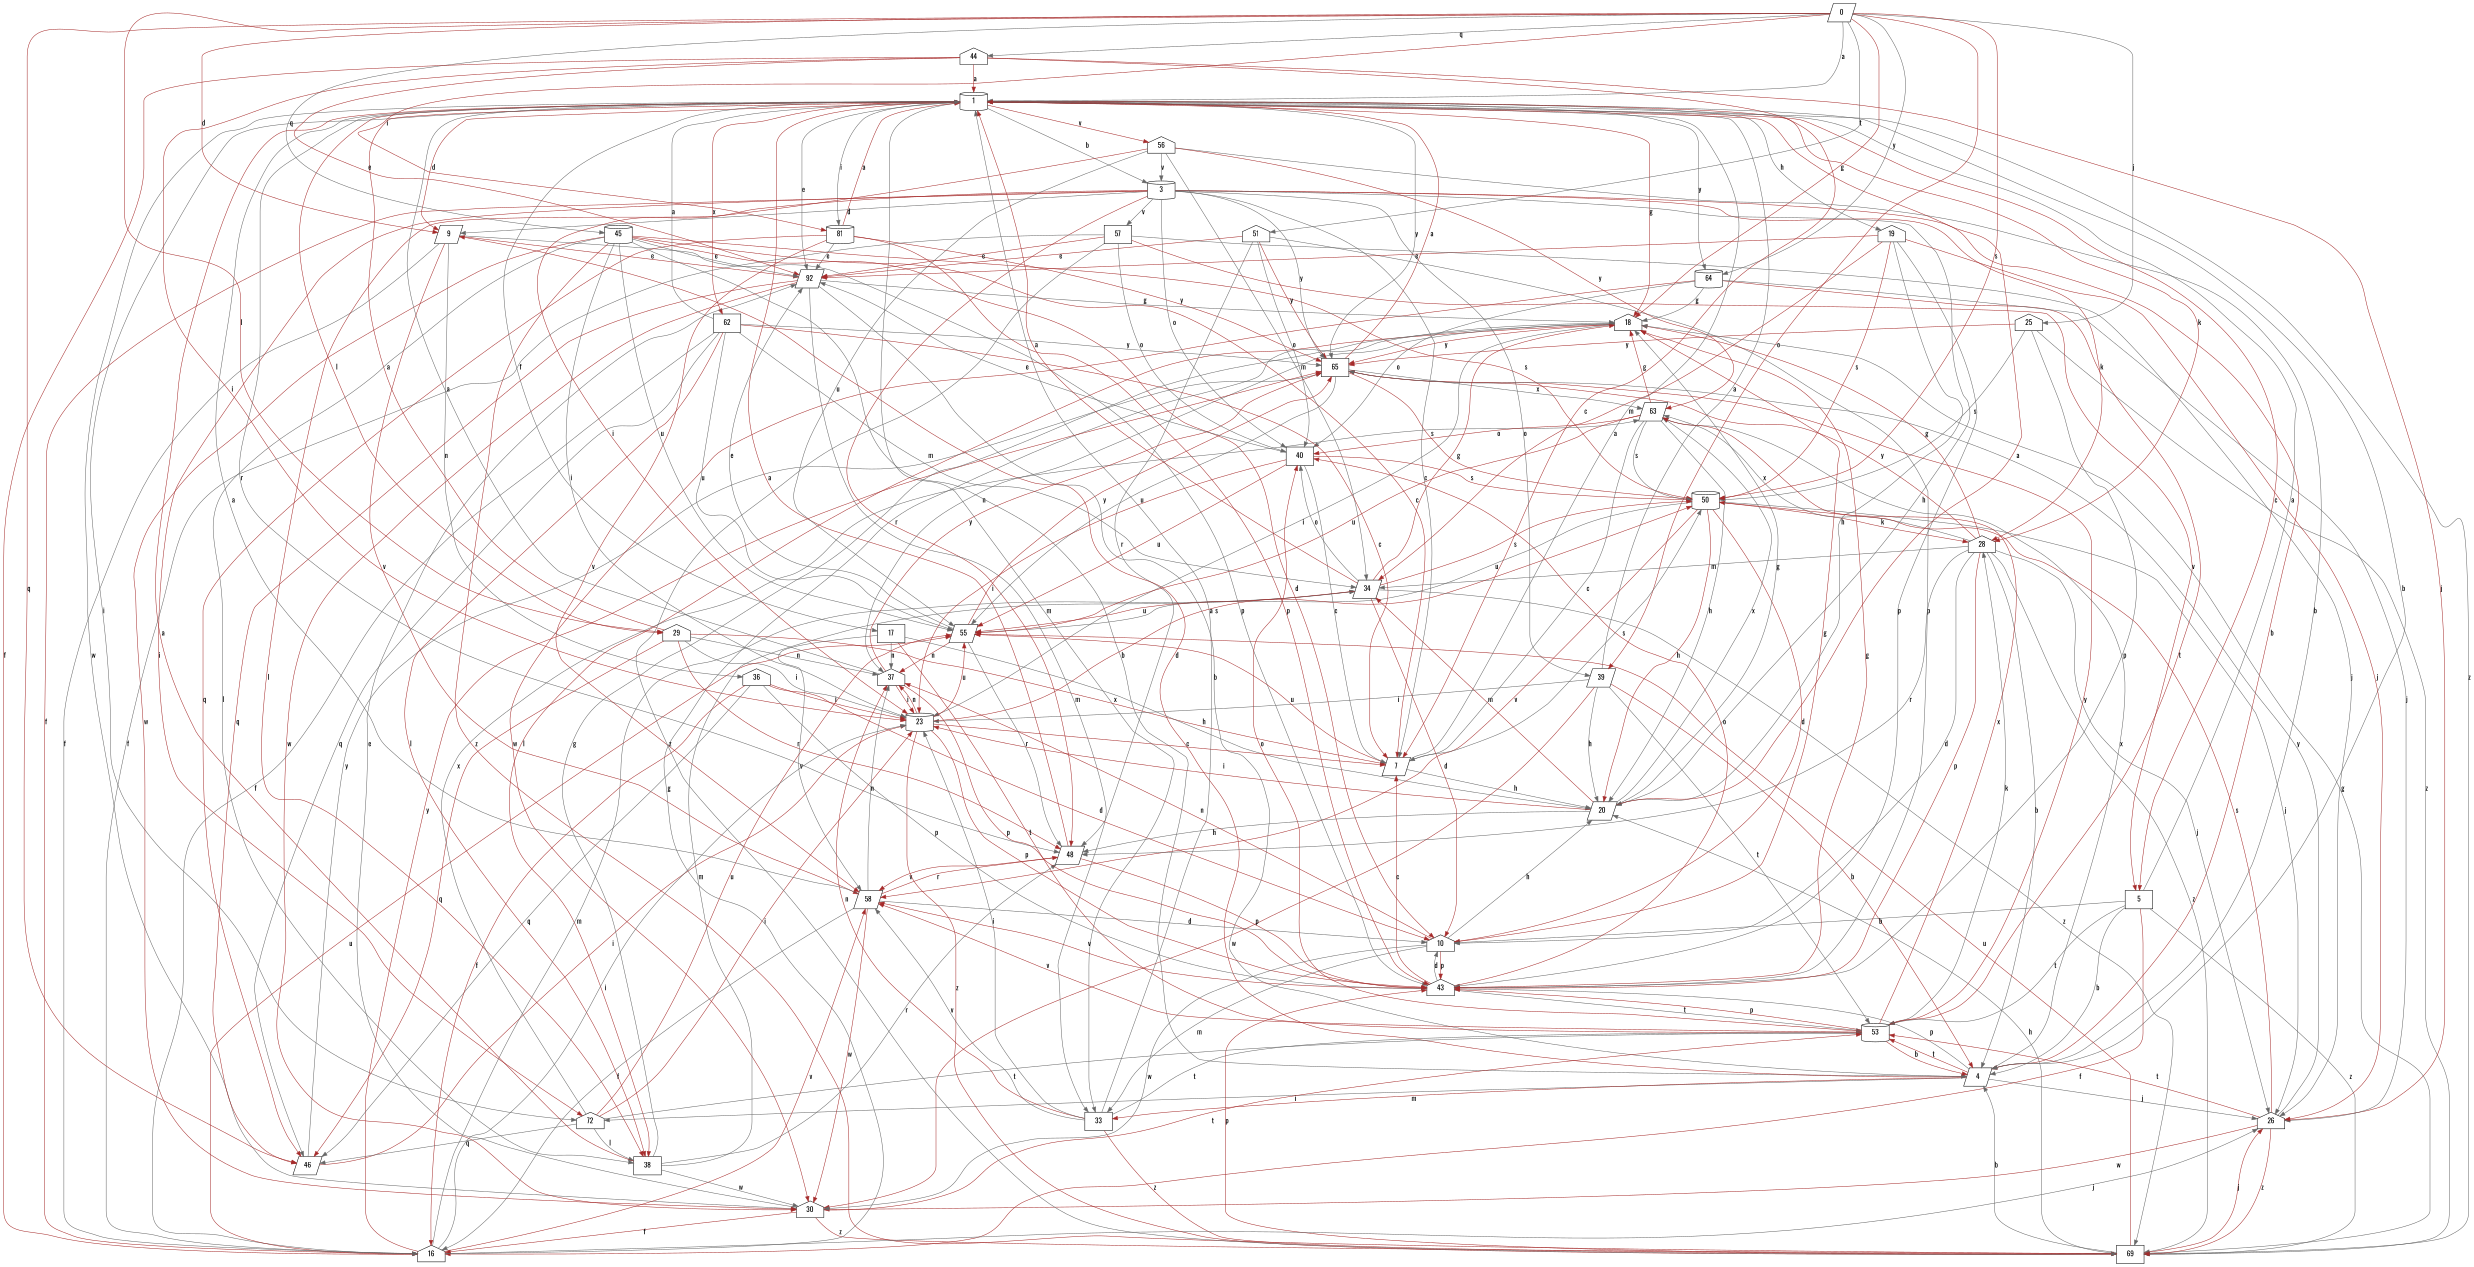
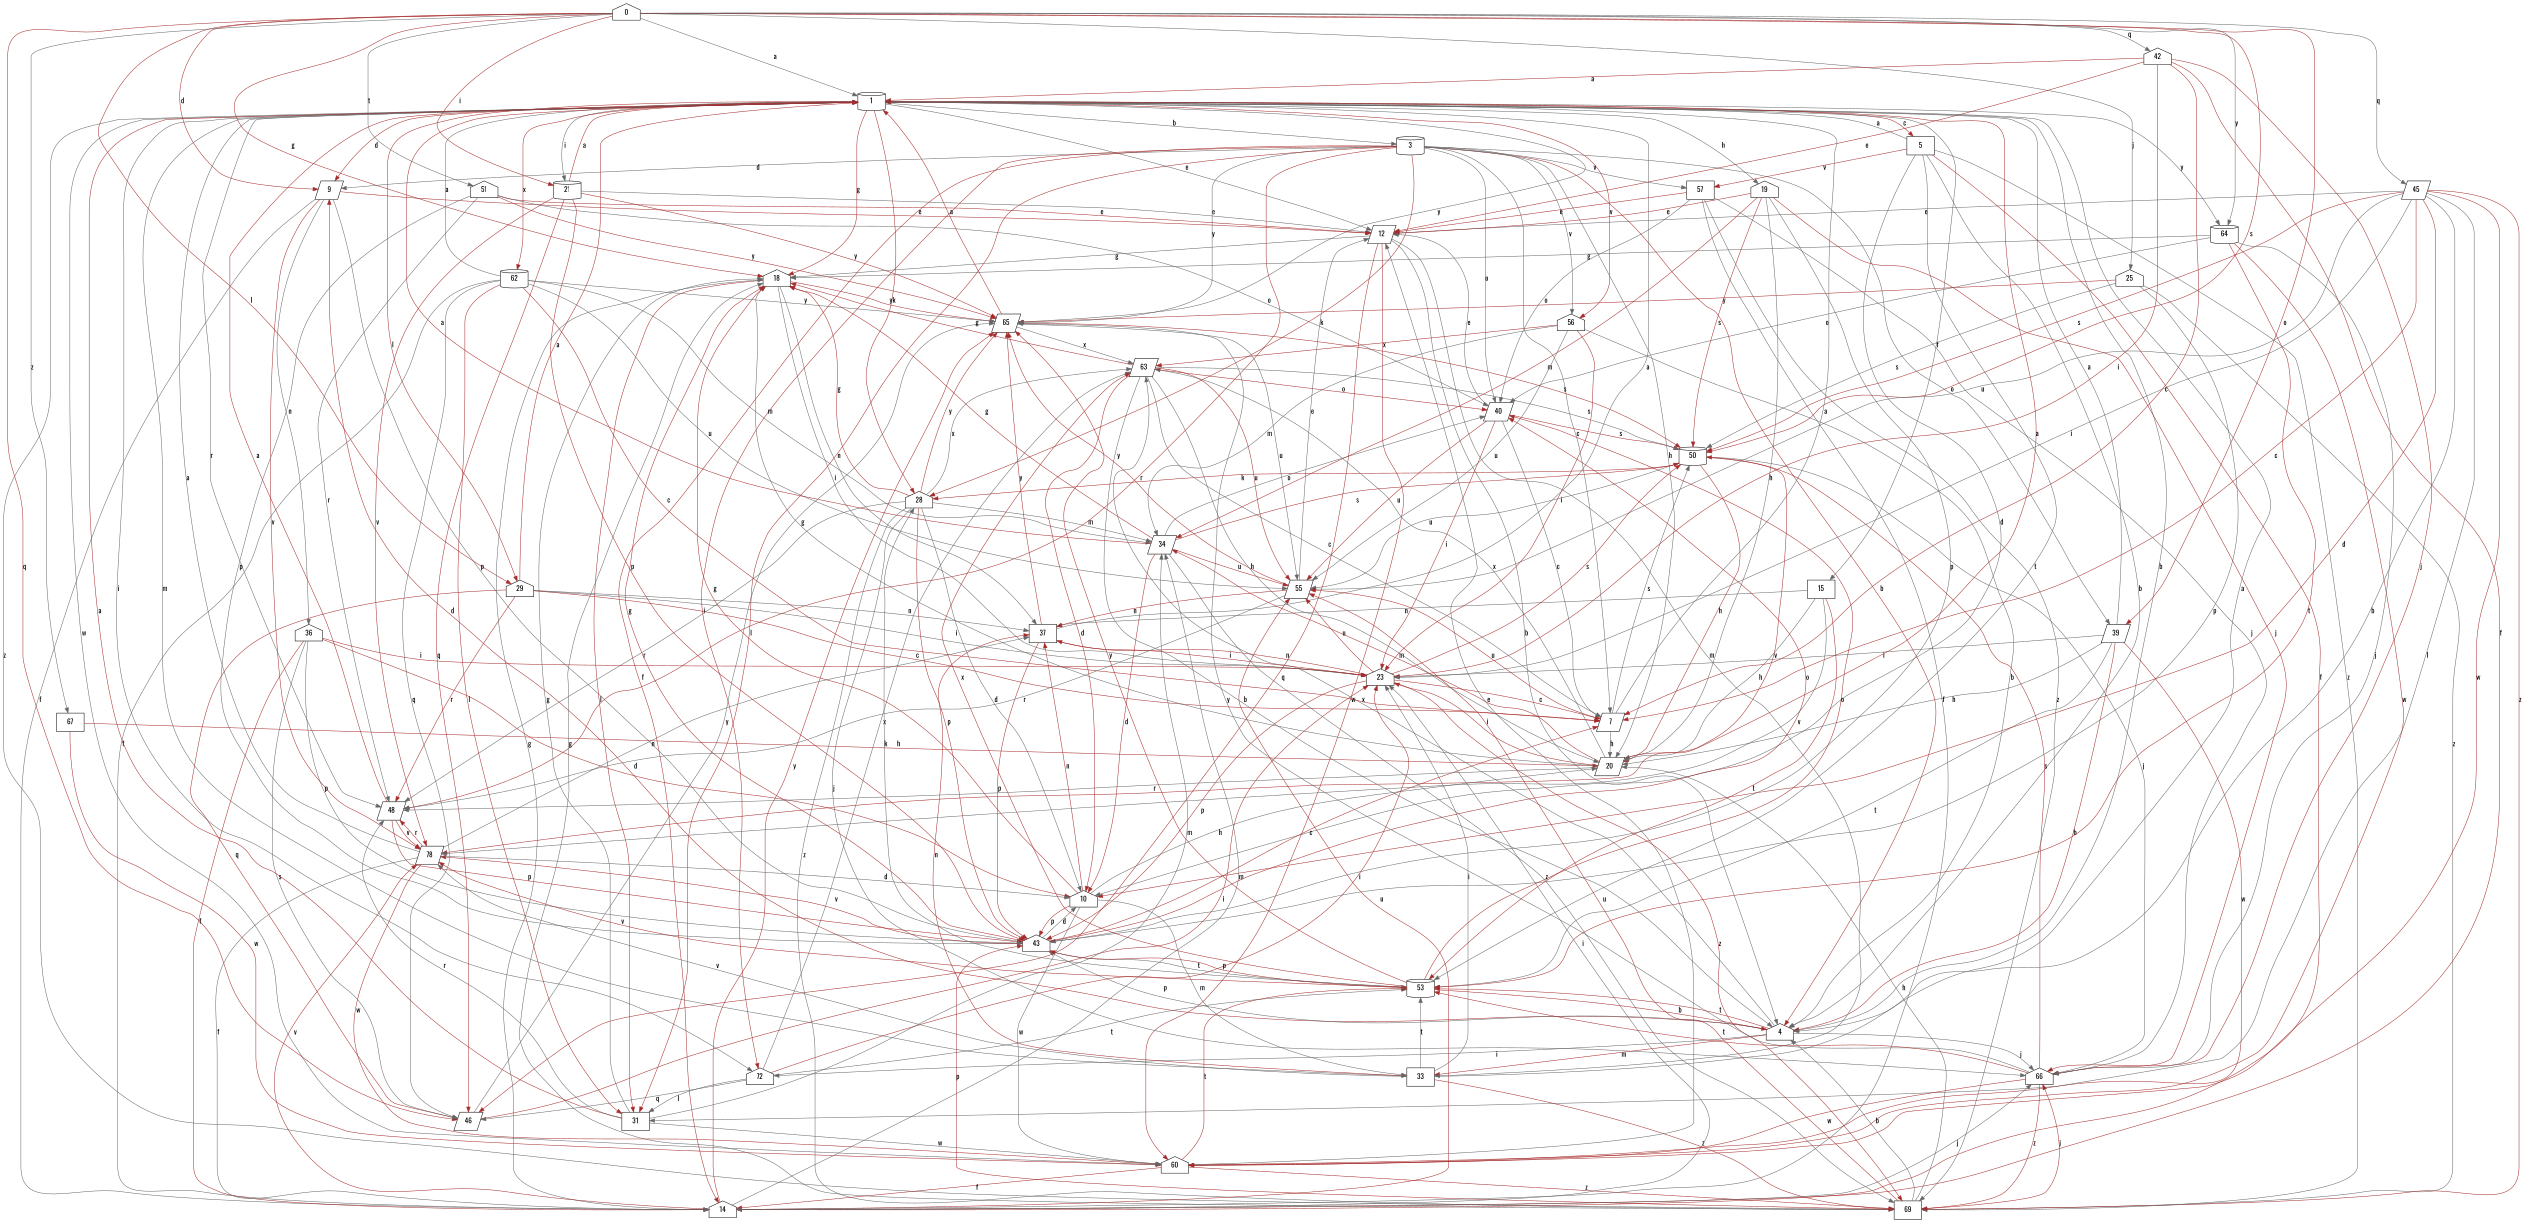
(1842, 13) -> (626, 13)
(974, 57) -> (2158, 57)
(1161, 165) -> (1542, 176)
(618, 234) -> (2416, 190)
(840, 234) -> (567, 190)
(810, 279) -> (1382, 234)
(1600, 279) -> (1384, 345)
(1900, 308) -> (1813, 167)
(727, 323) -> (514, 279)
(1335, 368) -> (1006, 323)
(1300, 456) -> (1499, 412)
(891, 634) -> (1821, 589)
(891, 678) -> (1043, 634)
(1115, 700) -> (918, 656)
none -> (70, 722)
(920, 722) -> (1380, 678)
(1758, 808) -> (1073, 613)
(2035, 808) -> (1312, 748)
(1215, 833) -> (1155, 789)
(730, 875) -> none
(868, 900) -> (430, 855)
(529, 922) -> (280, 877)
(1881, 922) -> (2002, 523)
(1978, 1077) -> (1780, 1033)
(2271, 1121) -> (2039, 1077)
(648, 1166) -> (636, 1121)
(810, 1210) -> (1175, 1166)
(431, 1254) -> (723, 1210)
